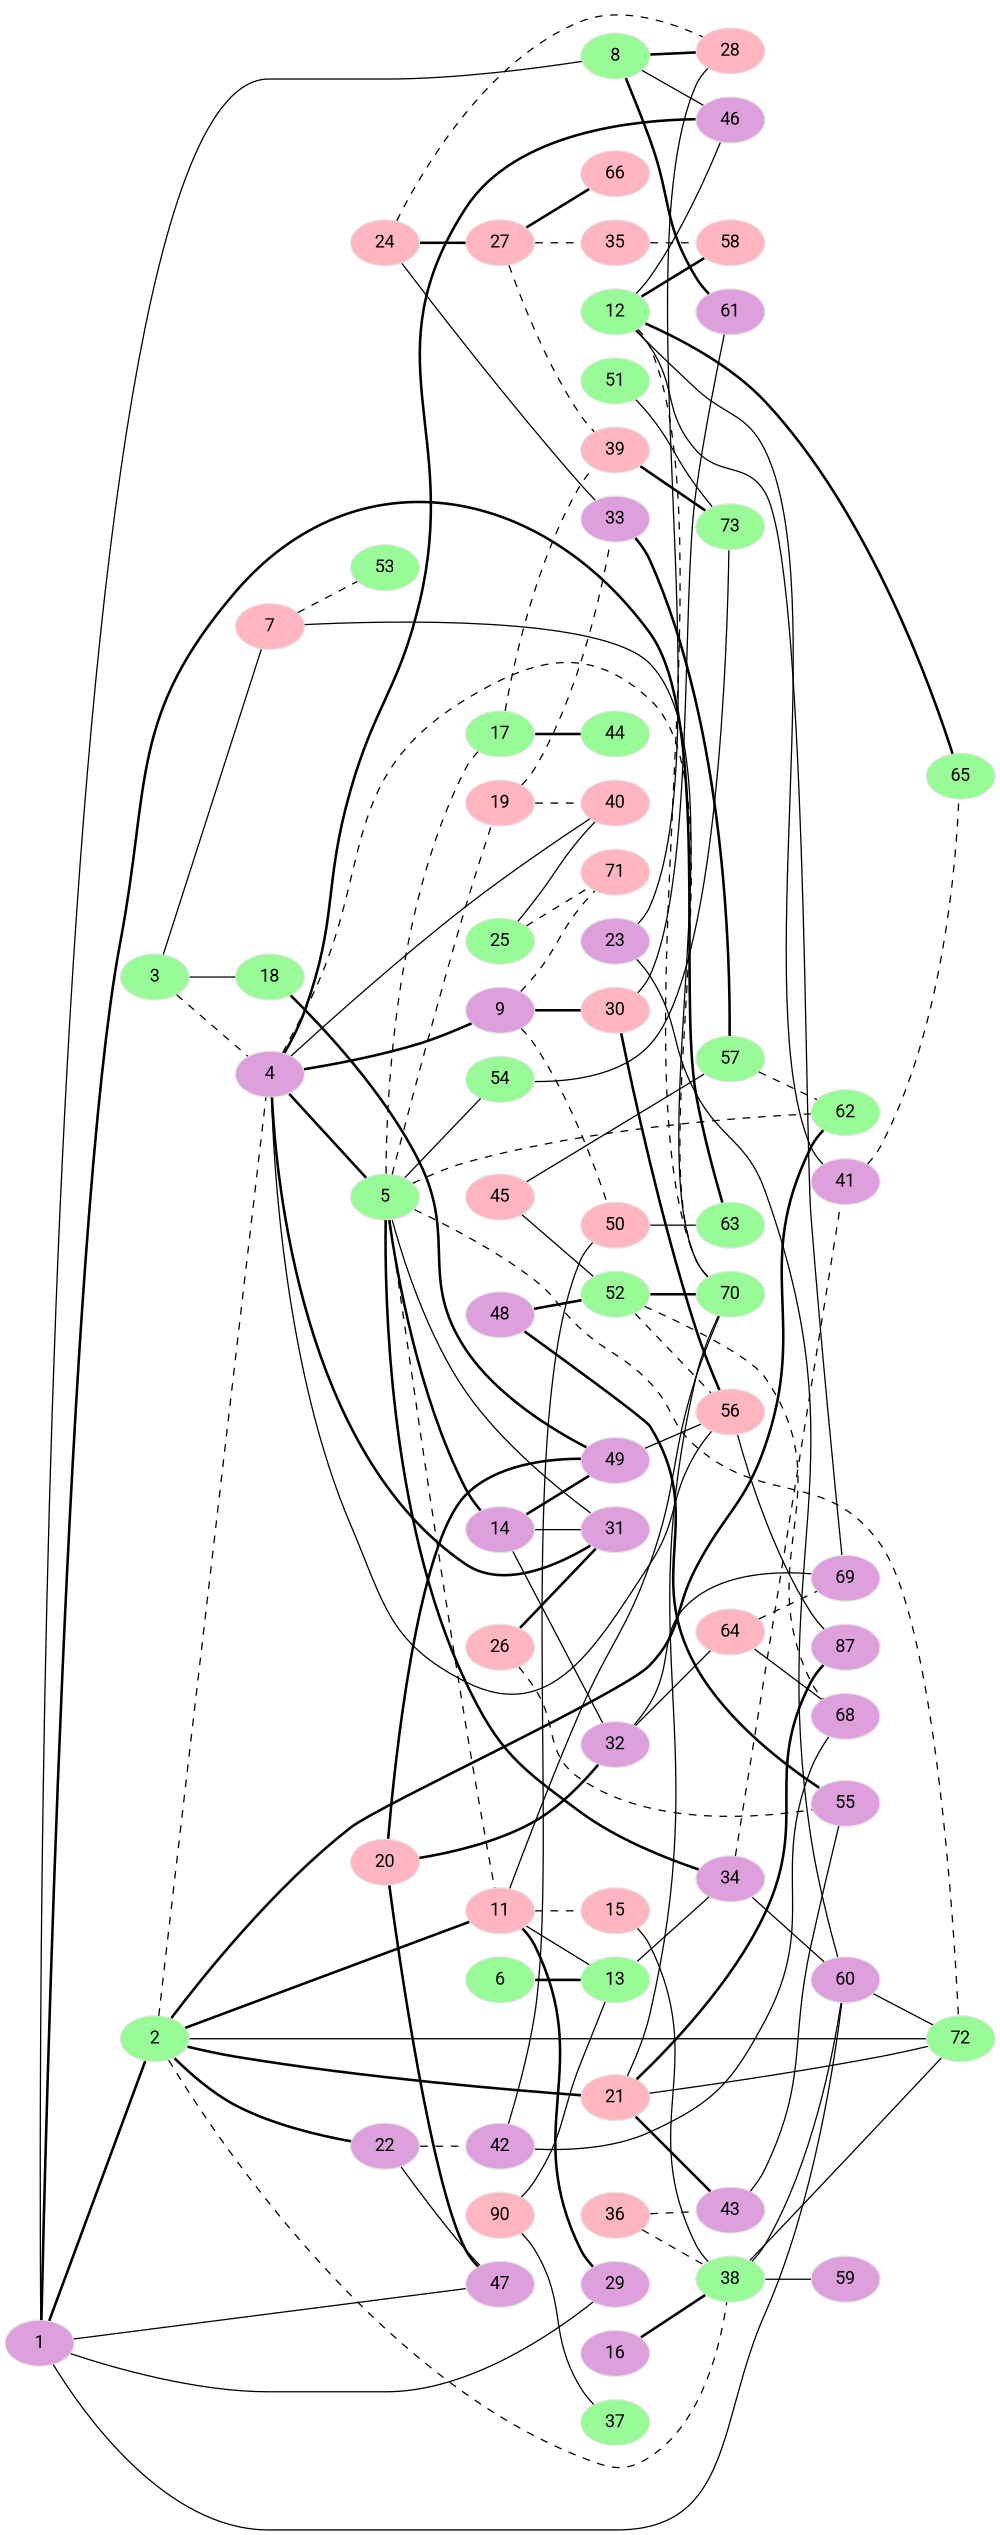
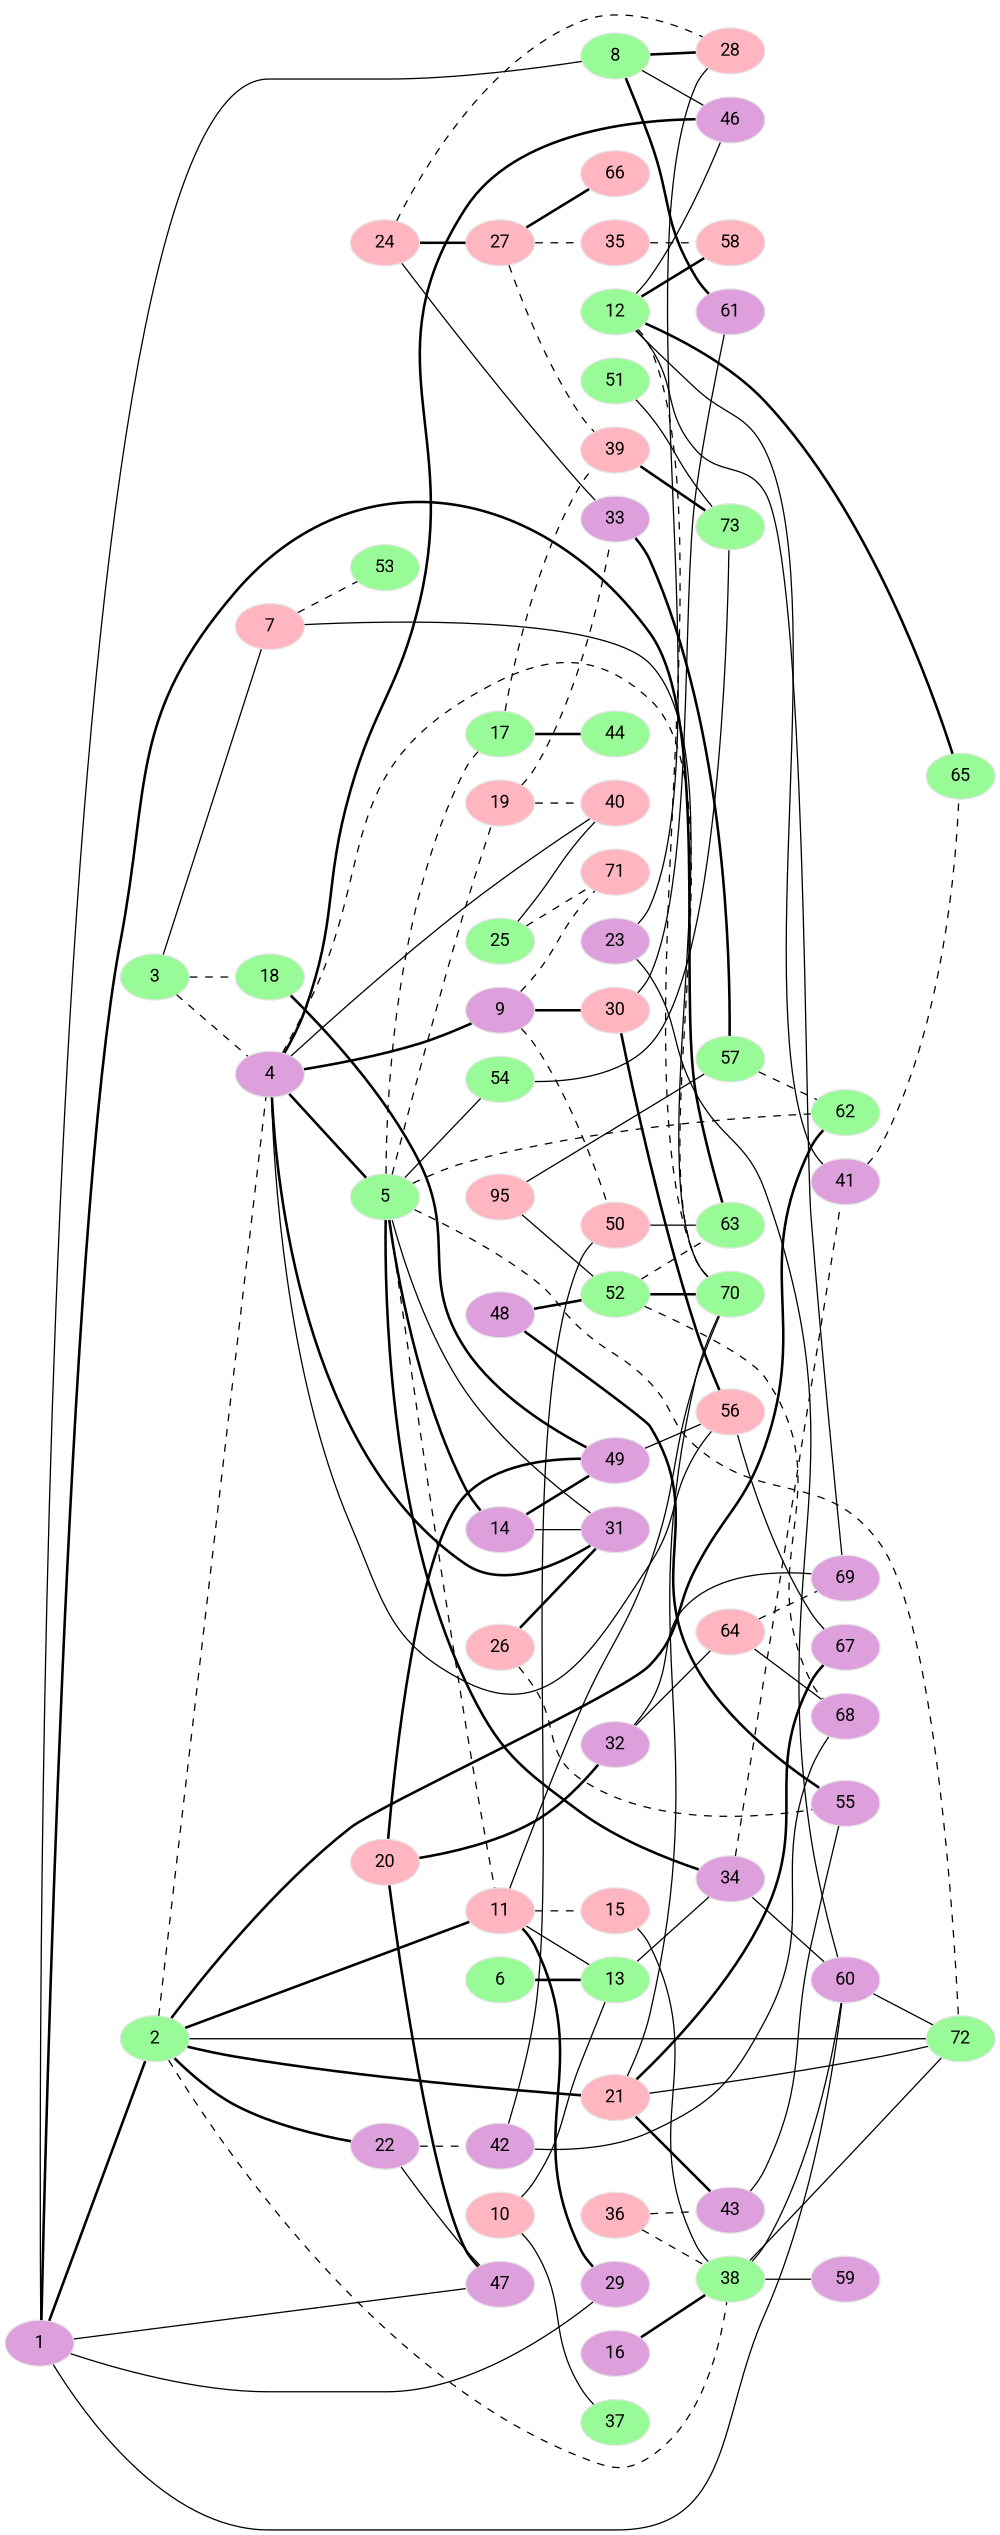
(213, 977) -> (213, 977)
(500, 1197) -> (500, 1197)
(673, 1353) -> (667, 1264)
(558, 1637) -> none
(846, 1647) -> (846, 1647)
(500, 2215) -> (500, 2215)
